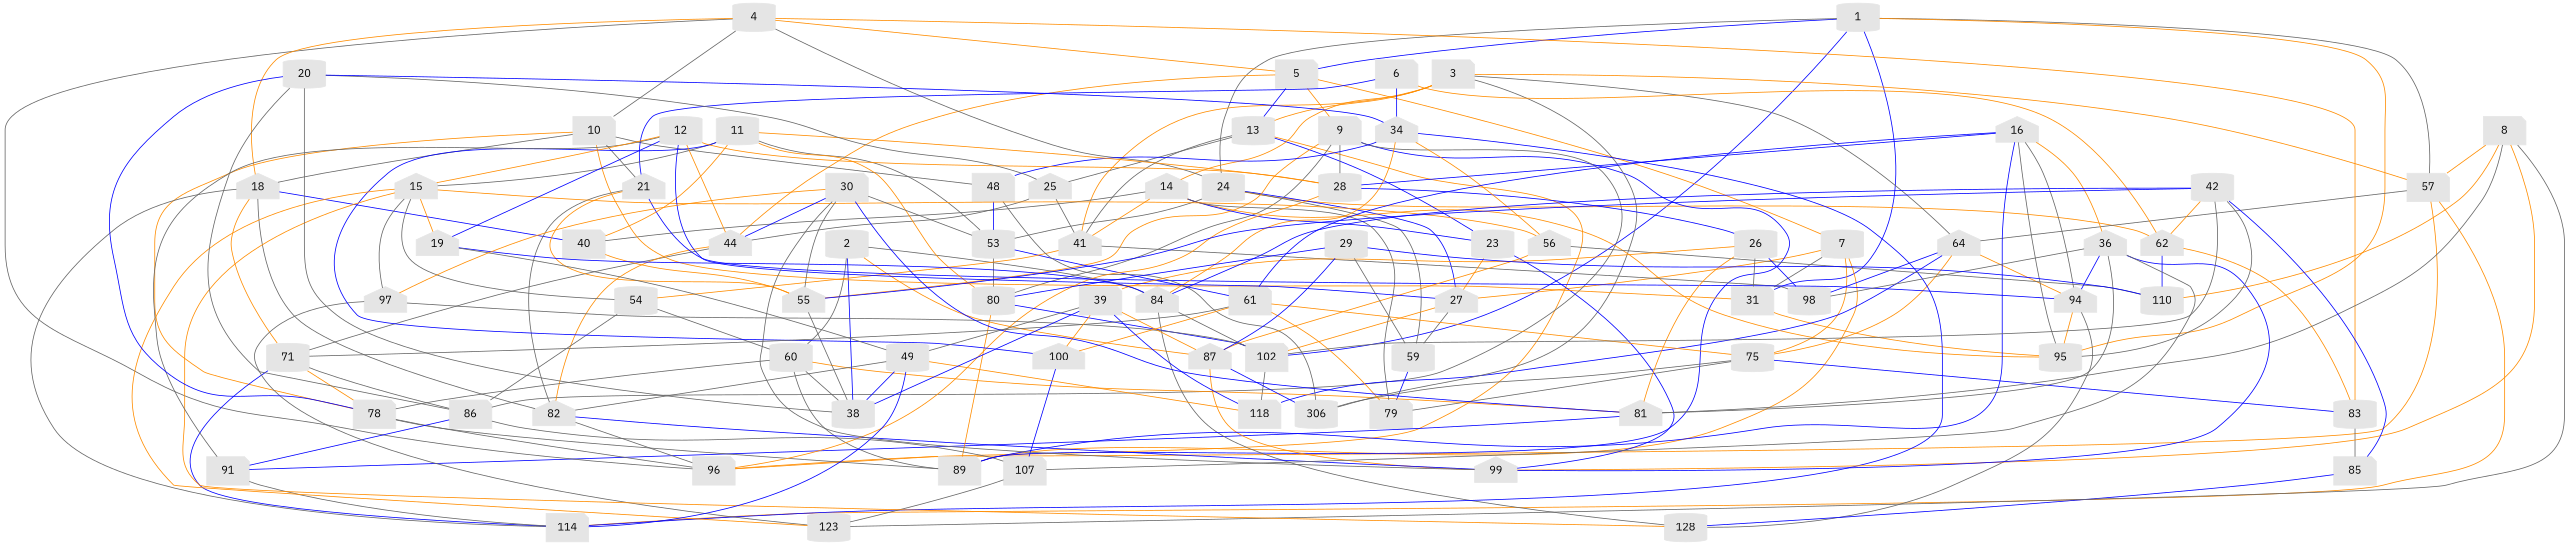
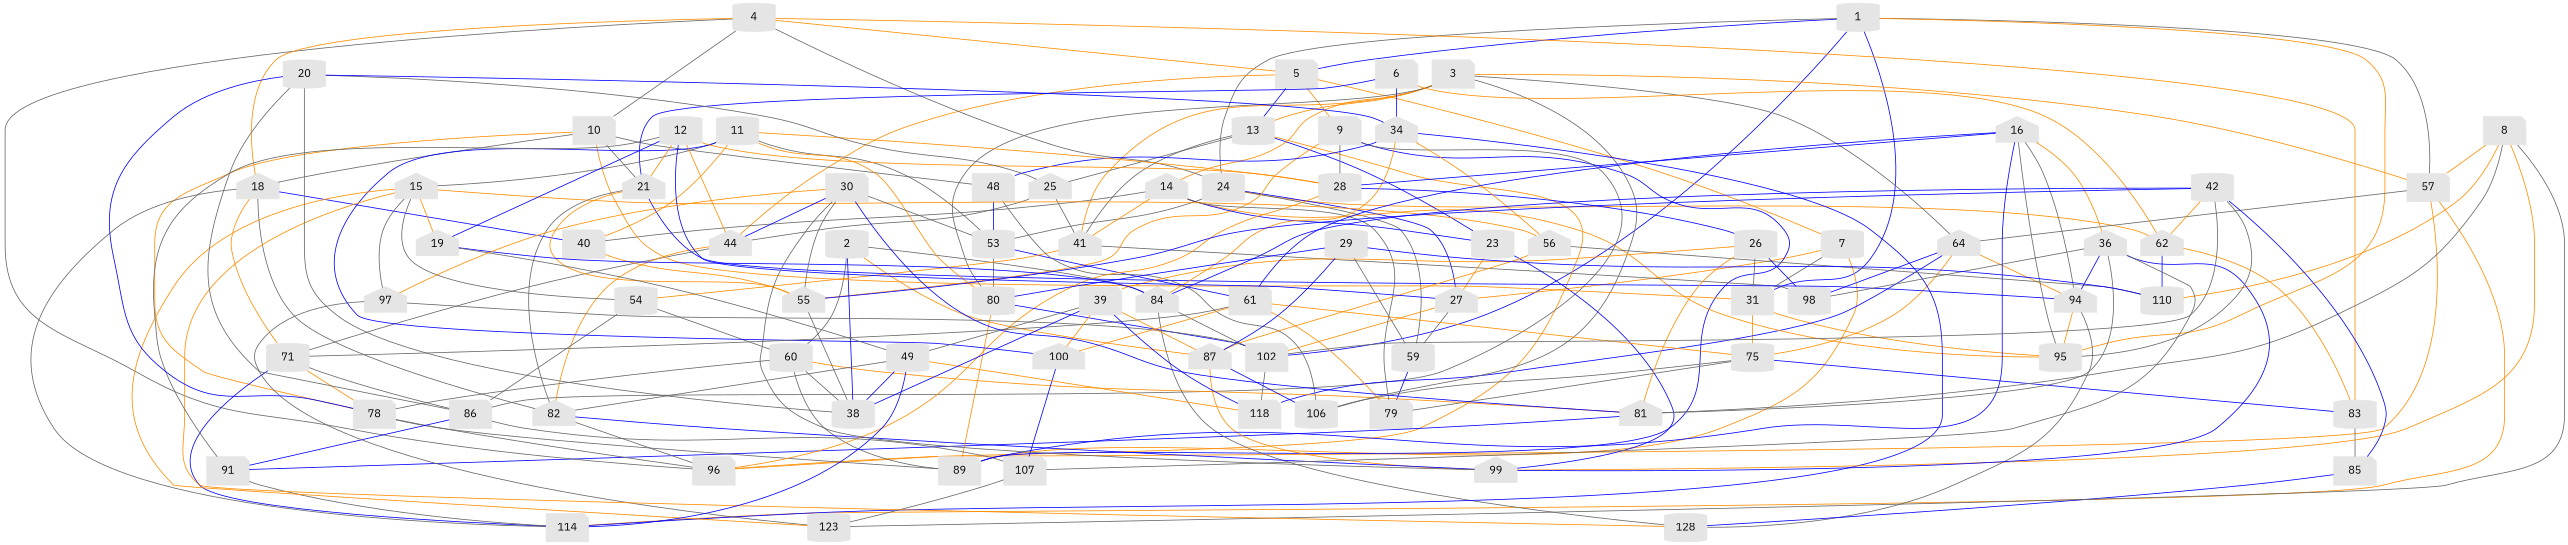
(548, 160) -> (660, 163)
(1184, 237) -> (1131, 115)
(1832, 322) -> (1753, 329)
(1316, 414) -> (1316, 414)
